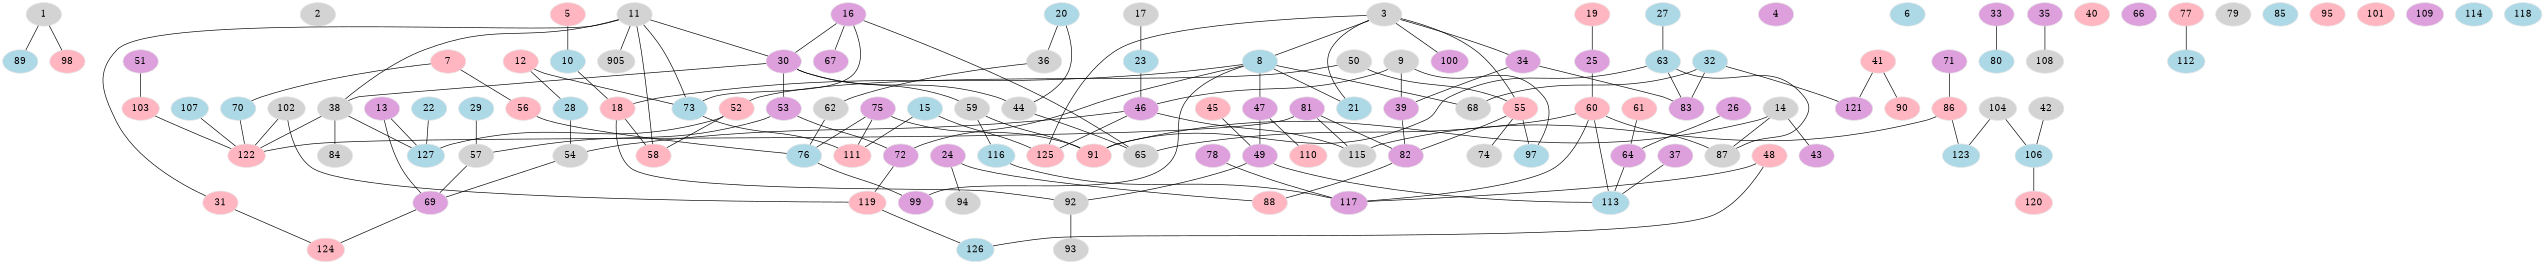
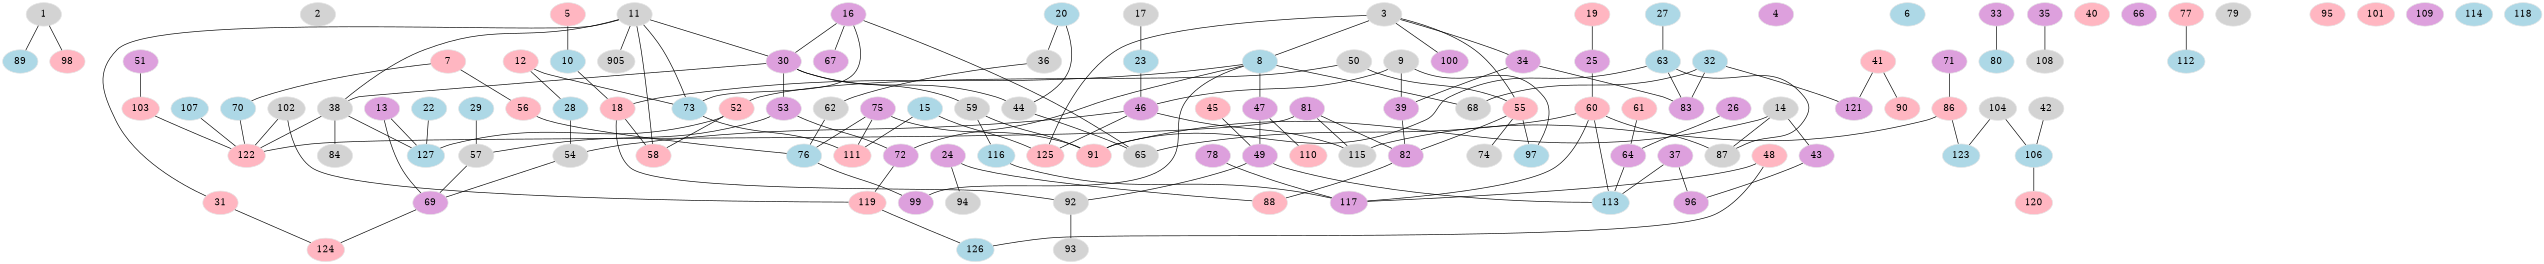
(2280, 14) -> none
(1354, 109) -> none
none -> (1691, 203)
